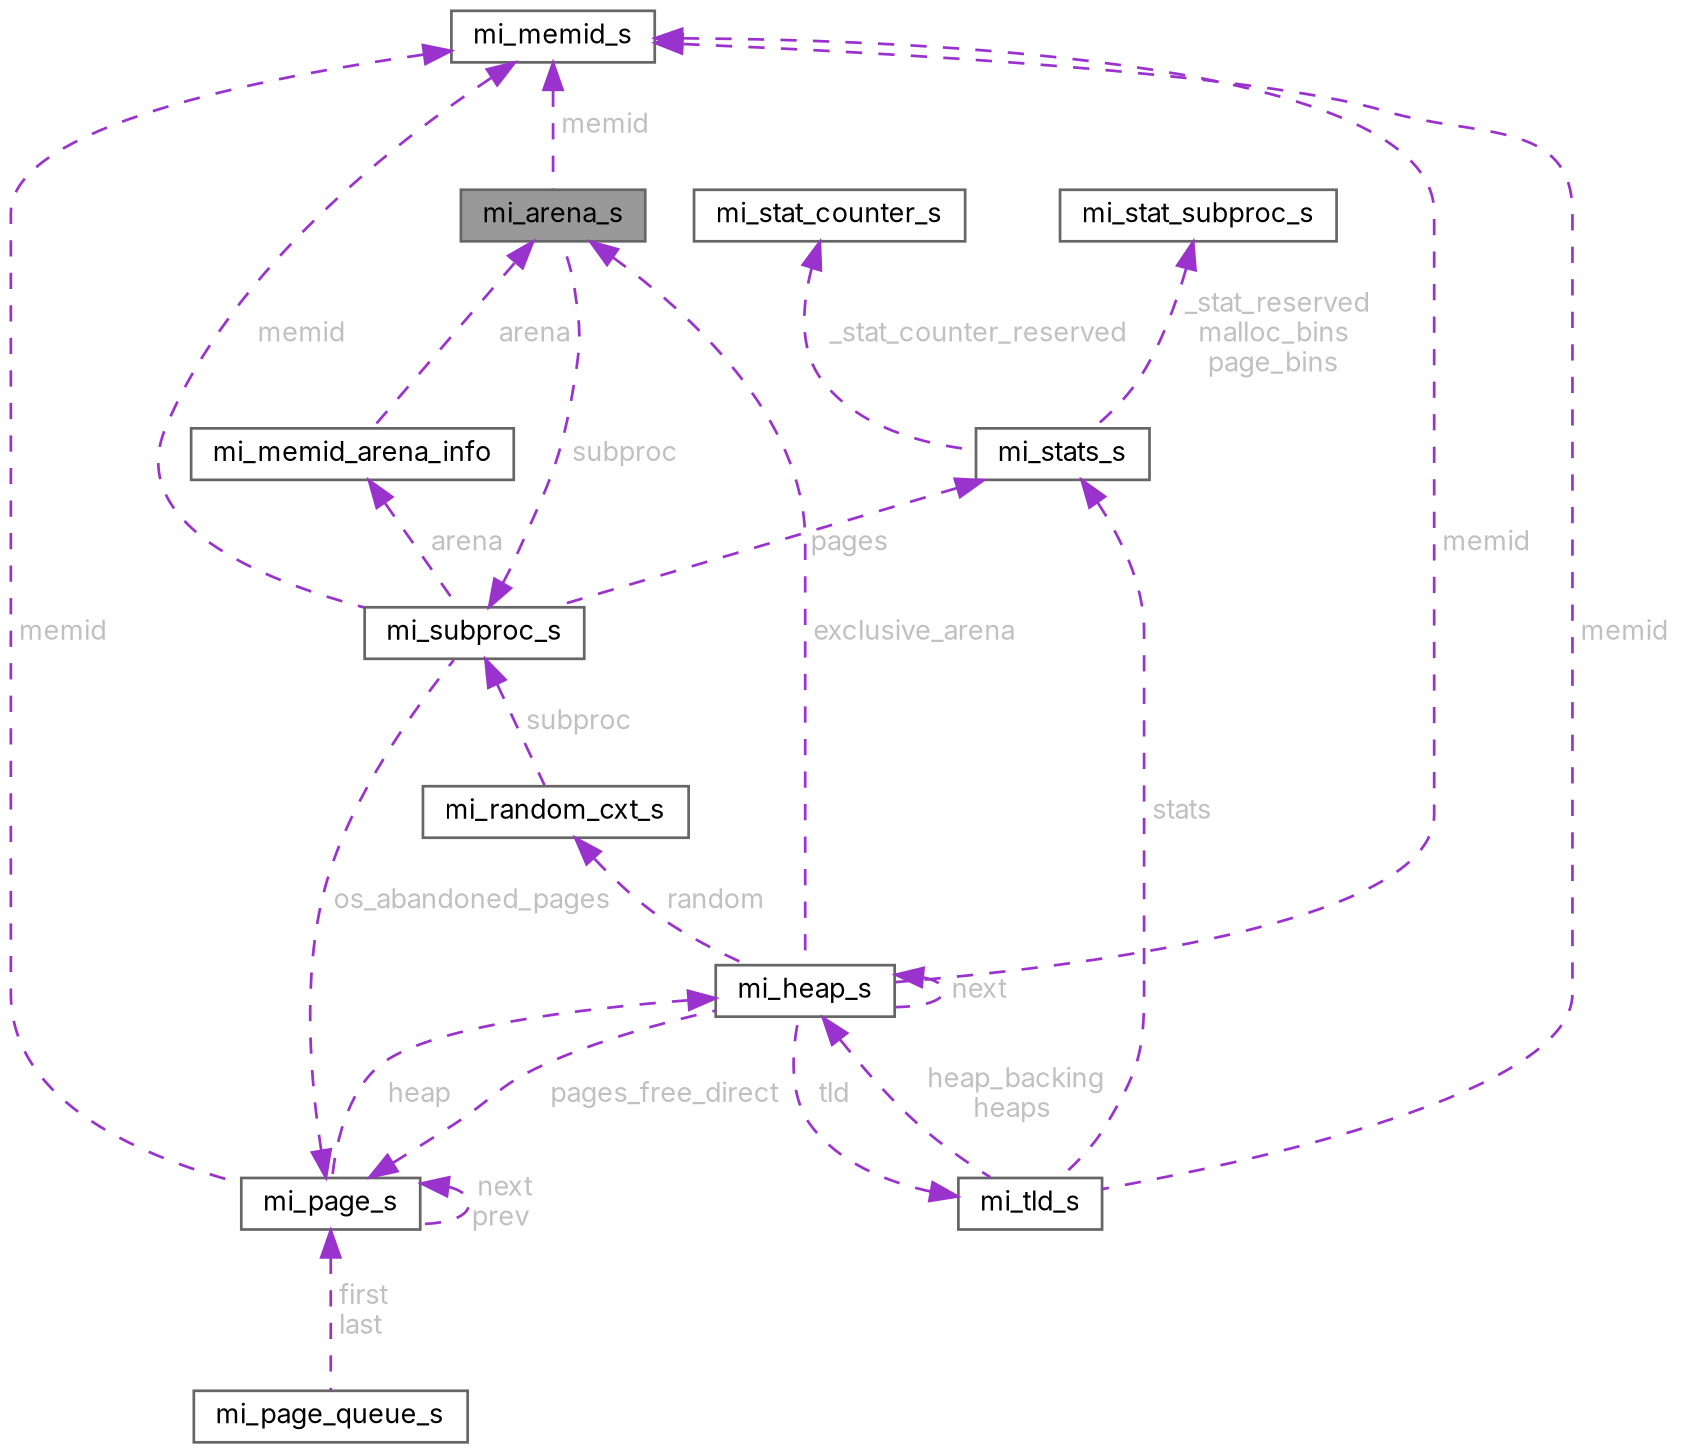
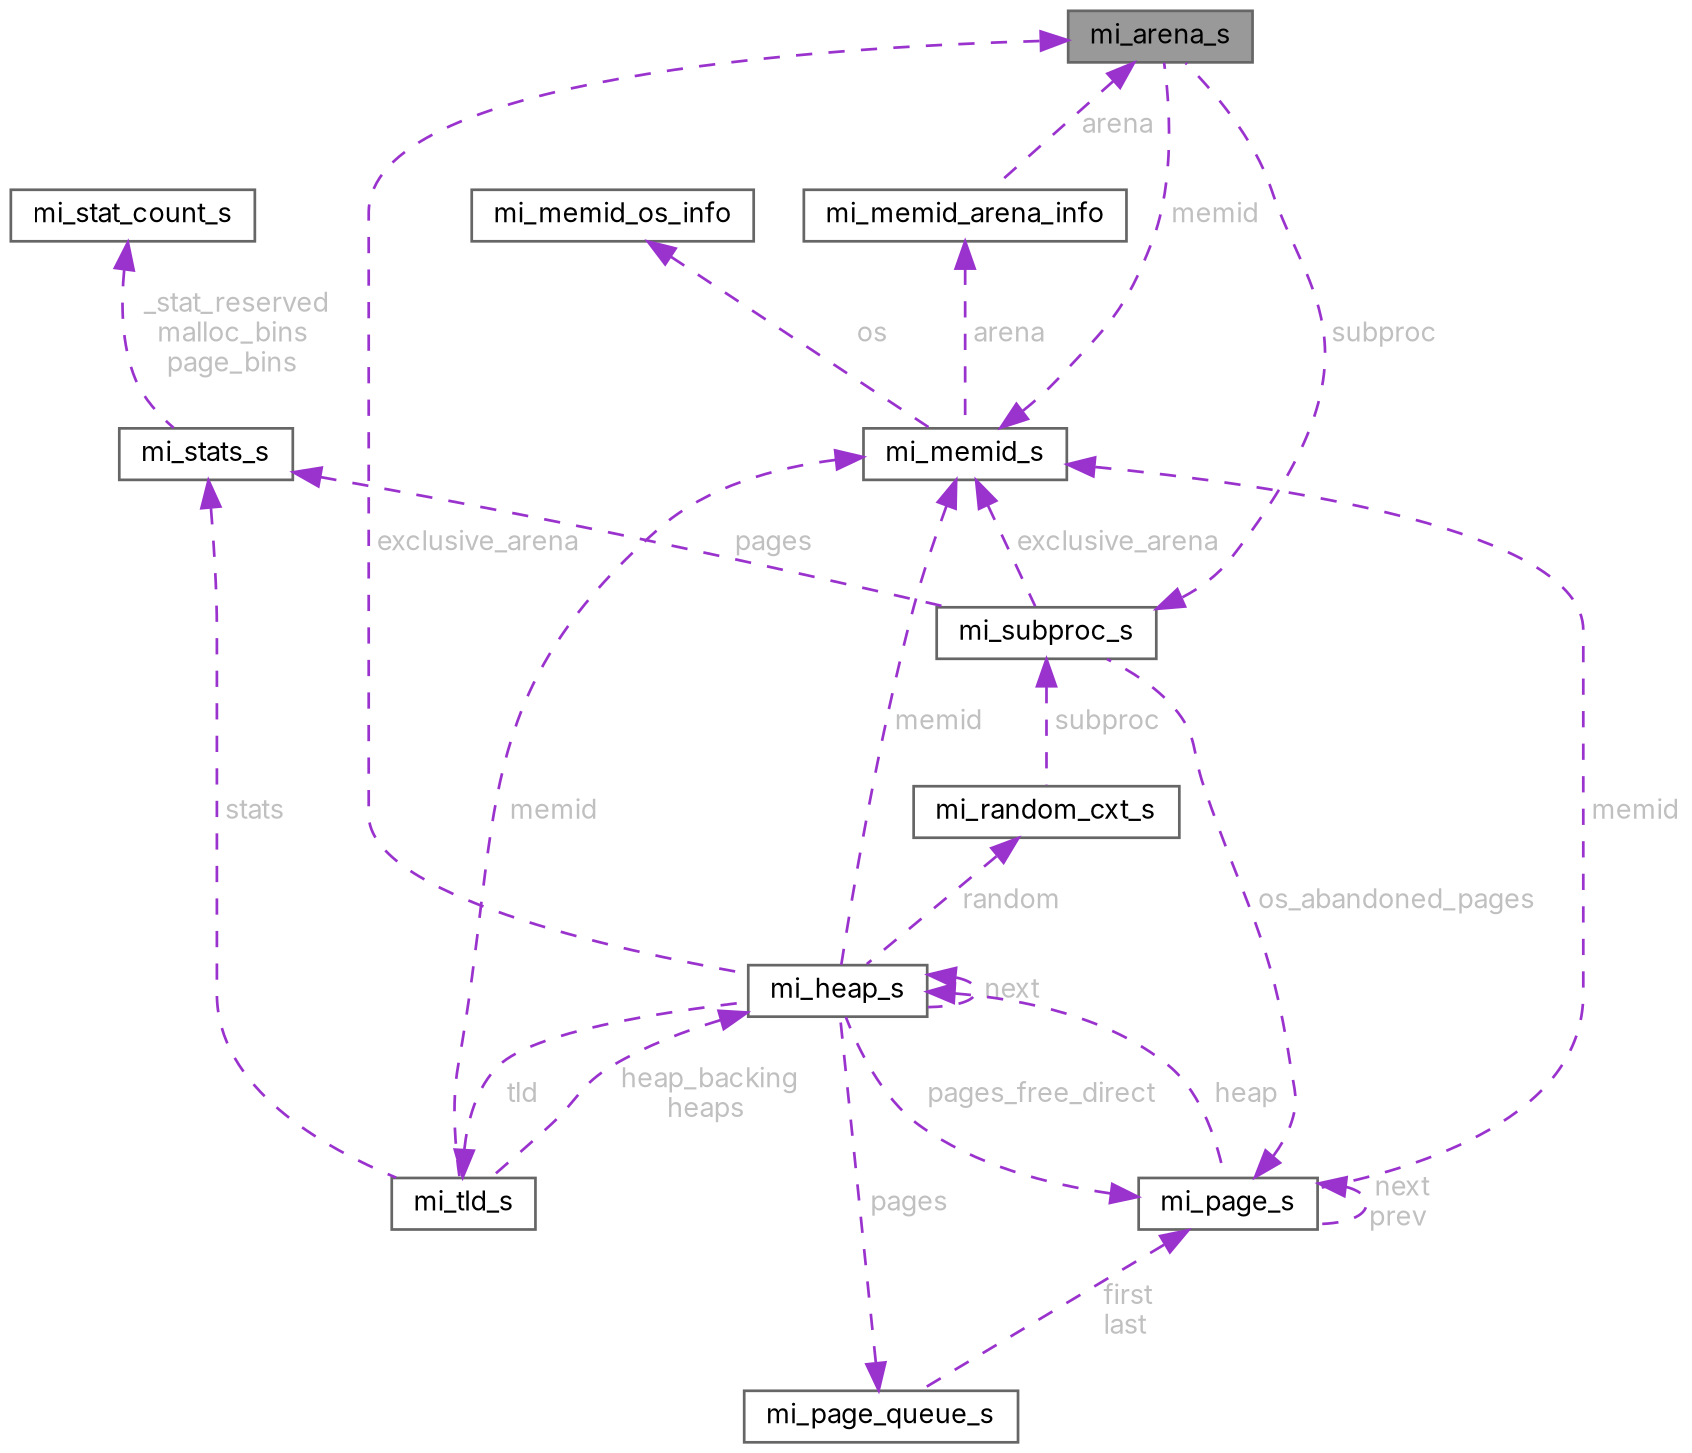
none -> (613, 216)
(830, 216) -> none
(1198, 216) -> (133, 216)
(298, 335) -> (1114, 544)
(421, 555) -> (965, 348)
none -> (858, 1190)
